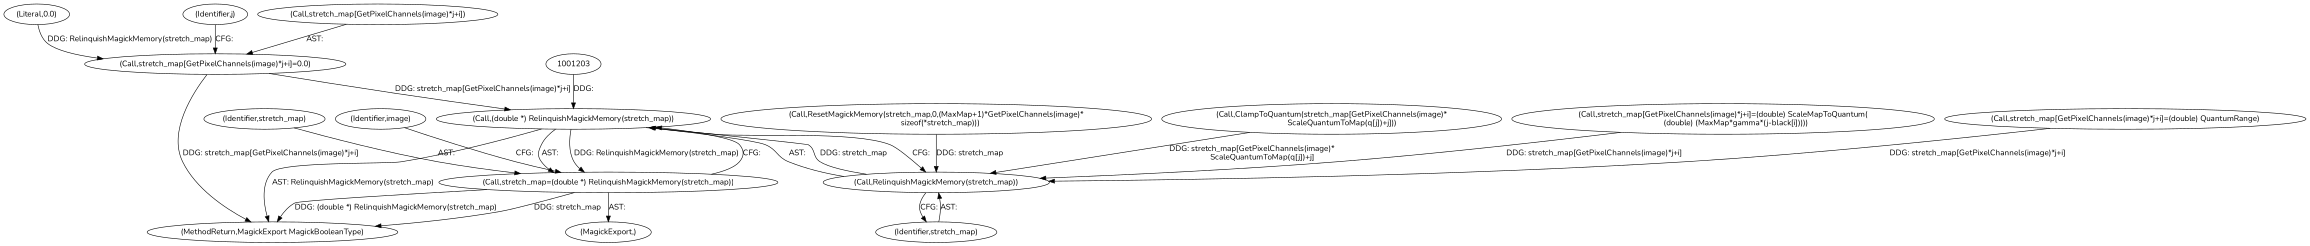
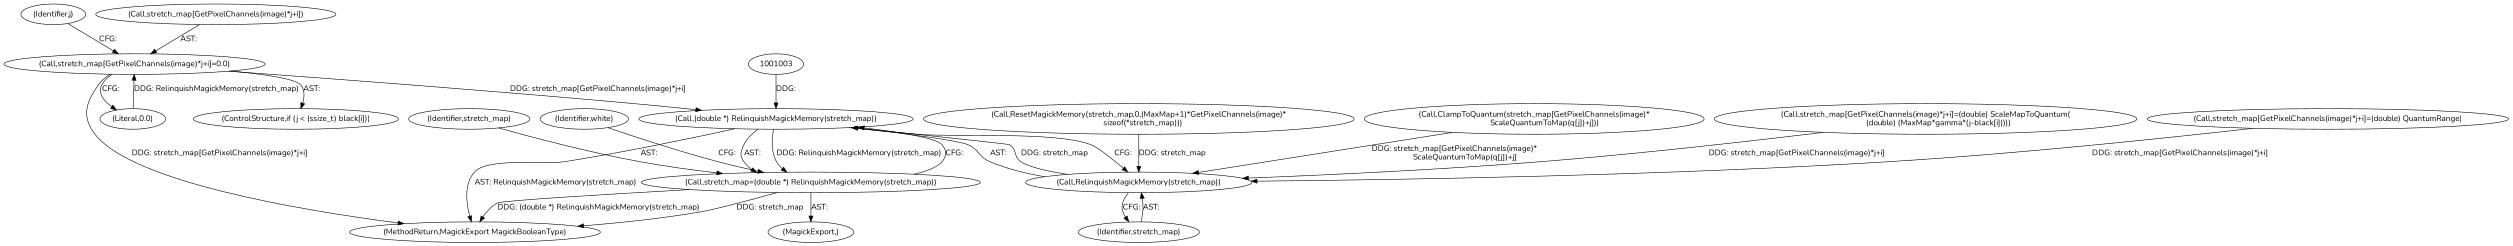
(573, 64) -> (776, 64)
none -> (100, 90)
none -> (296, 119)
(381, 119) -> (584, 119)
